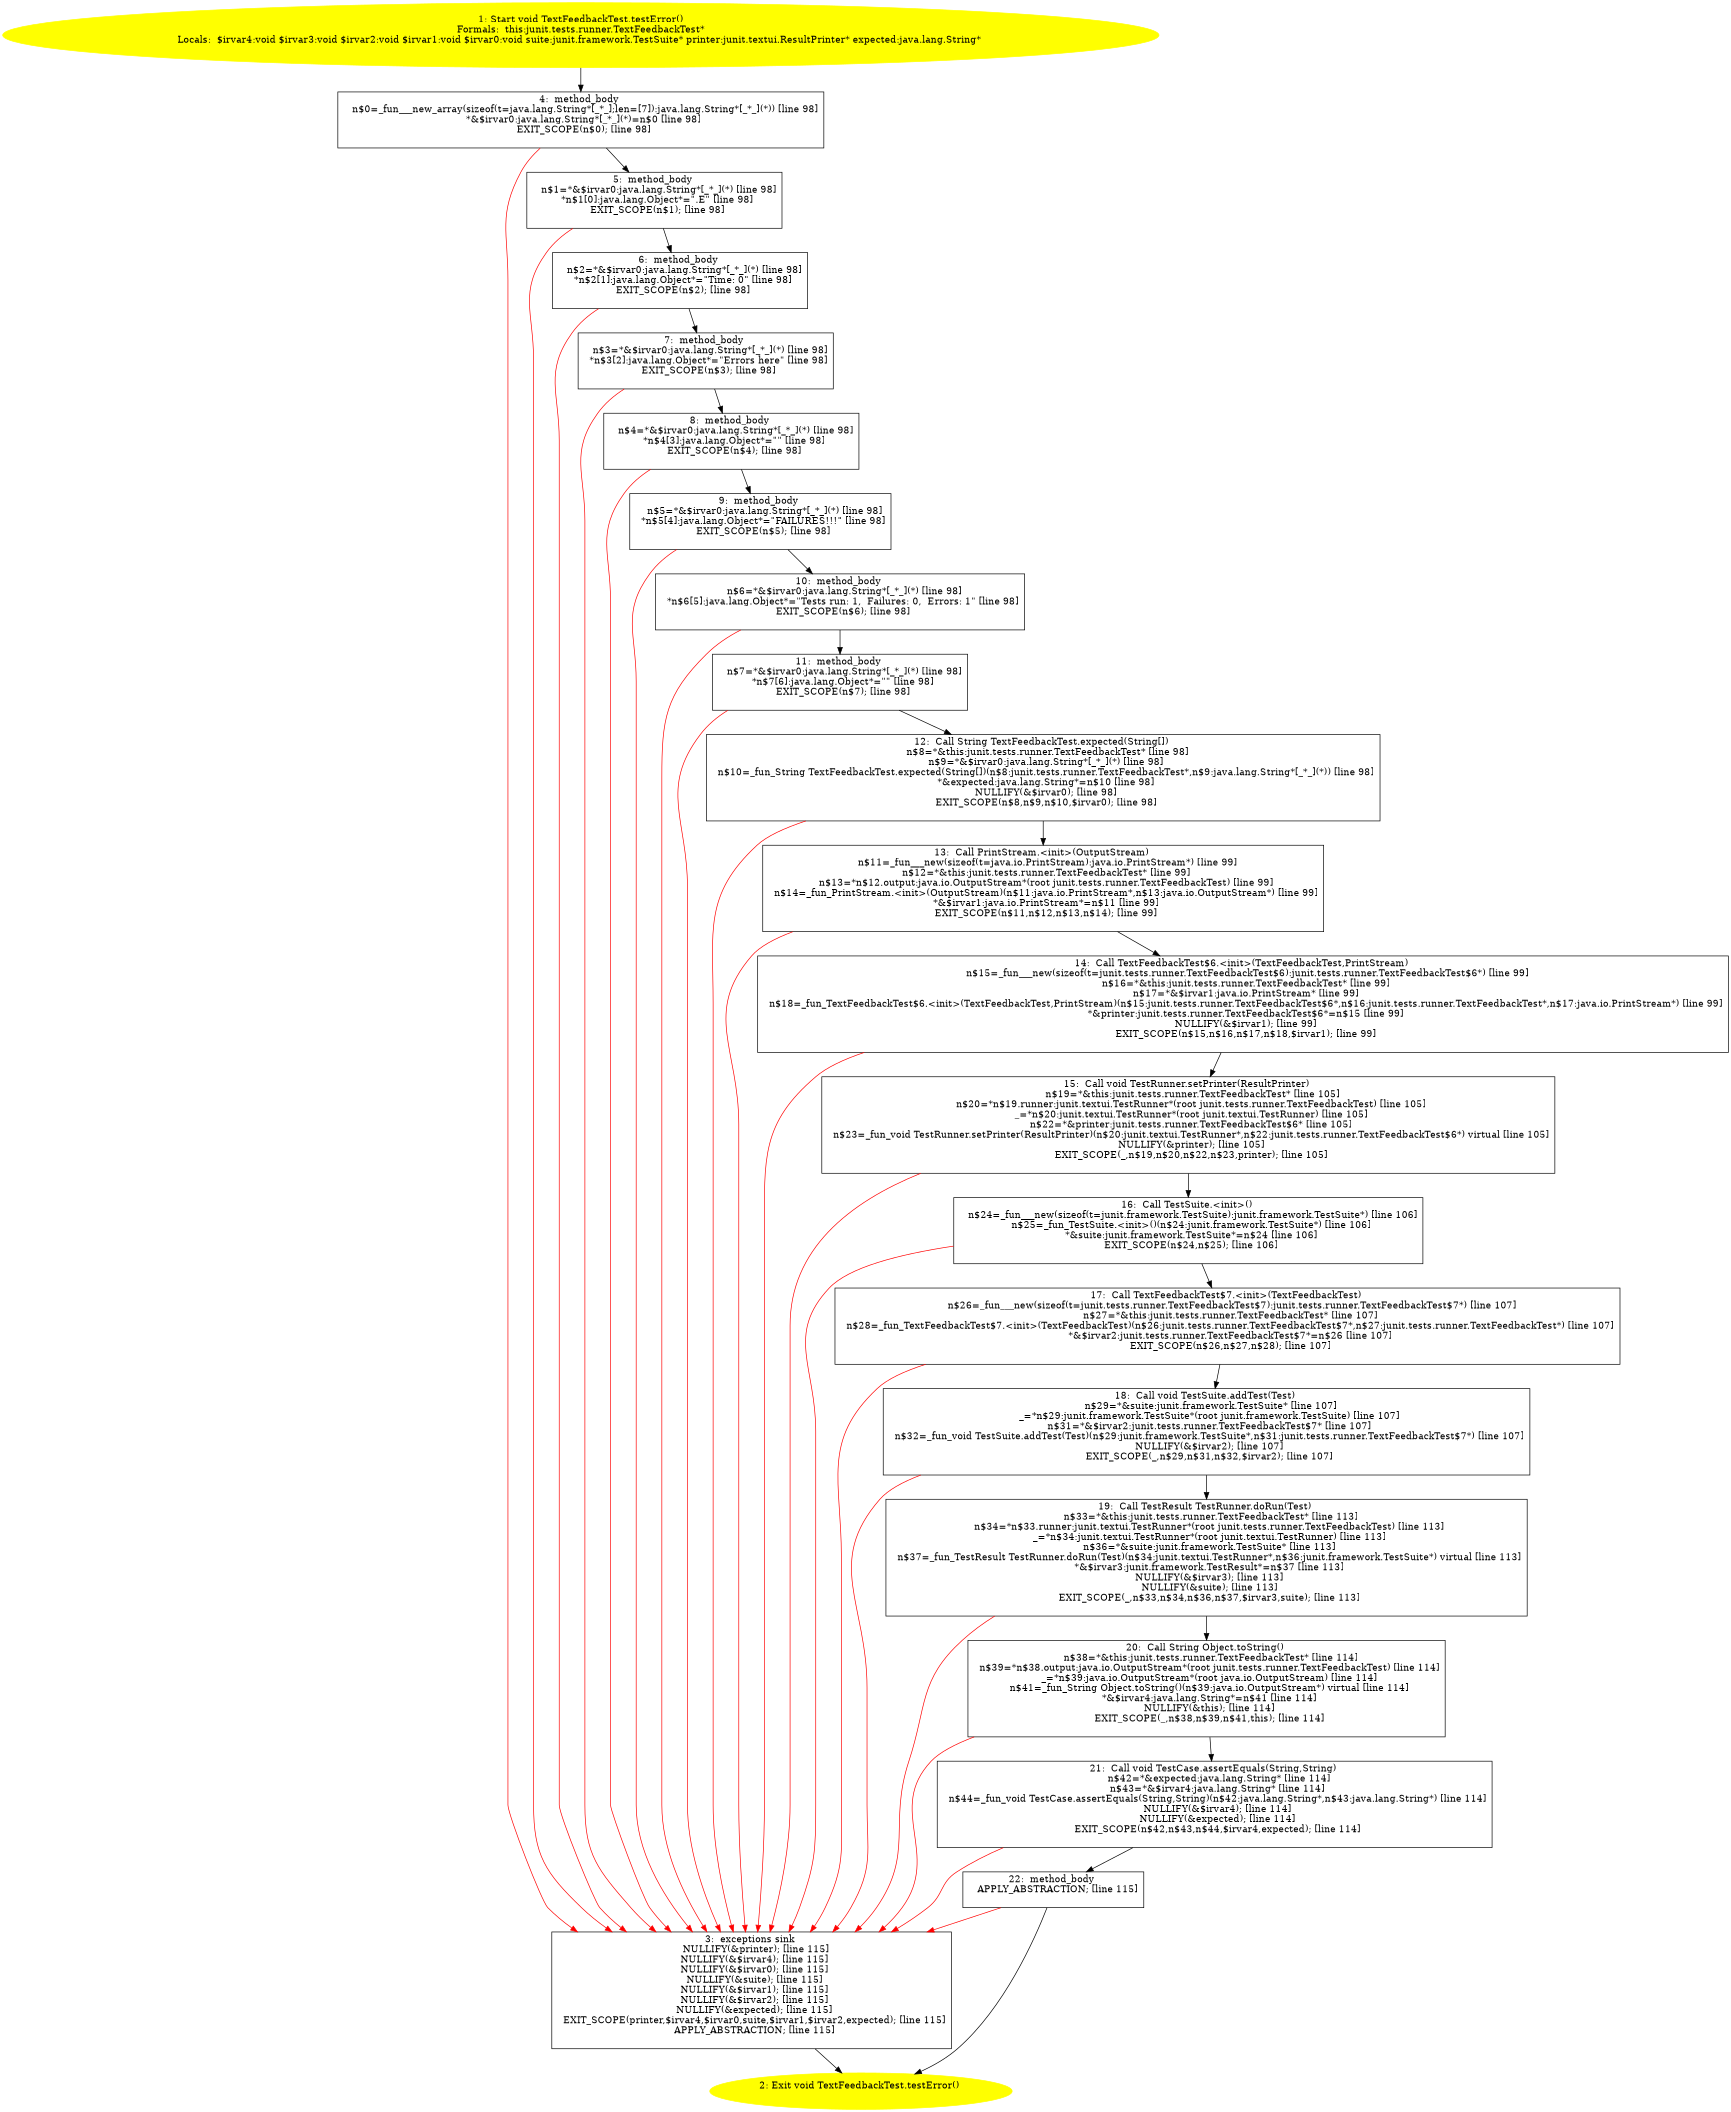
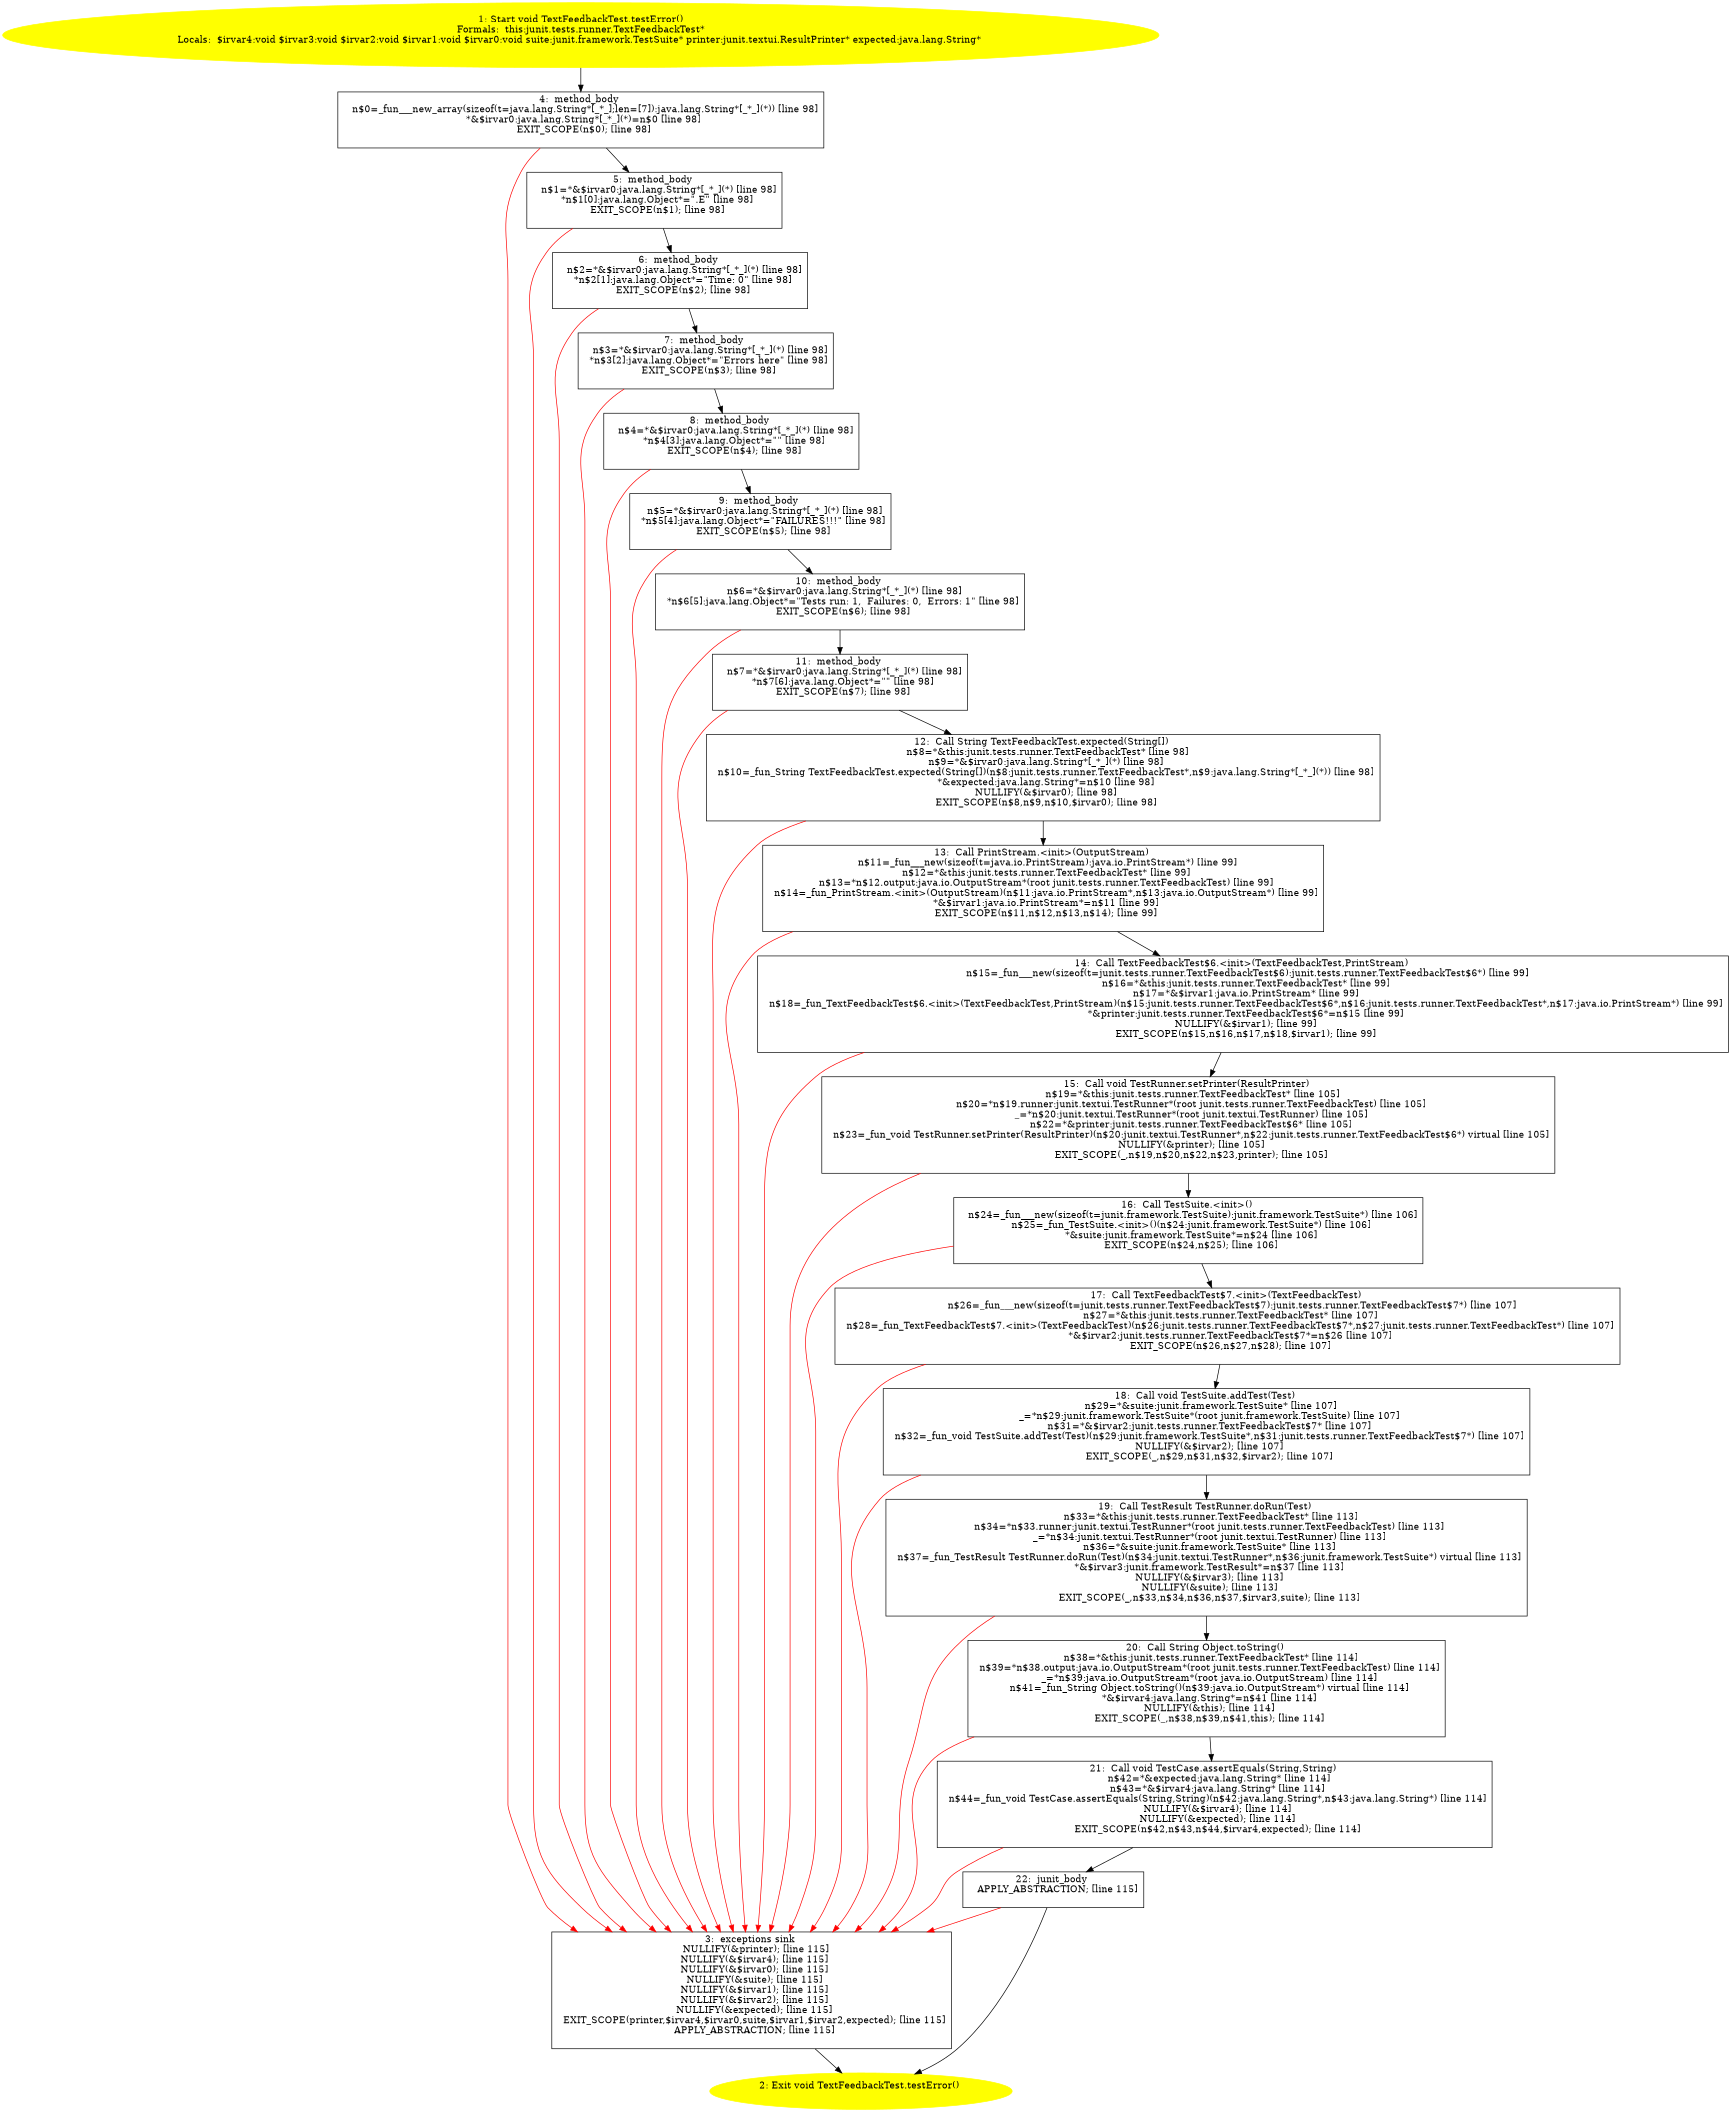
(1053, 1890) -> (1053, 1890)
